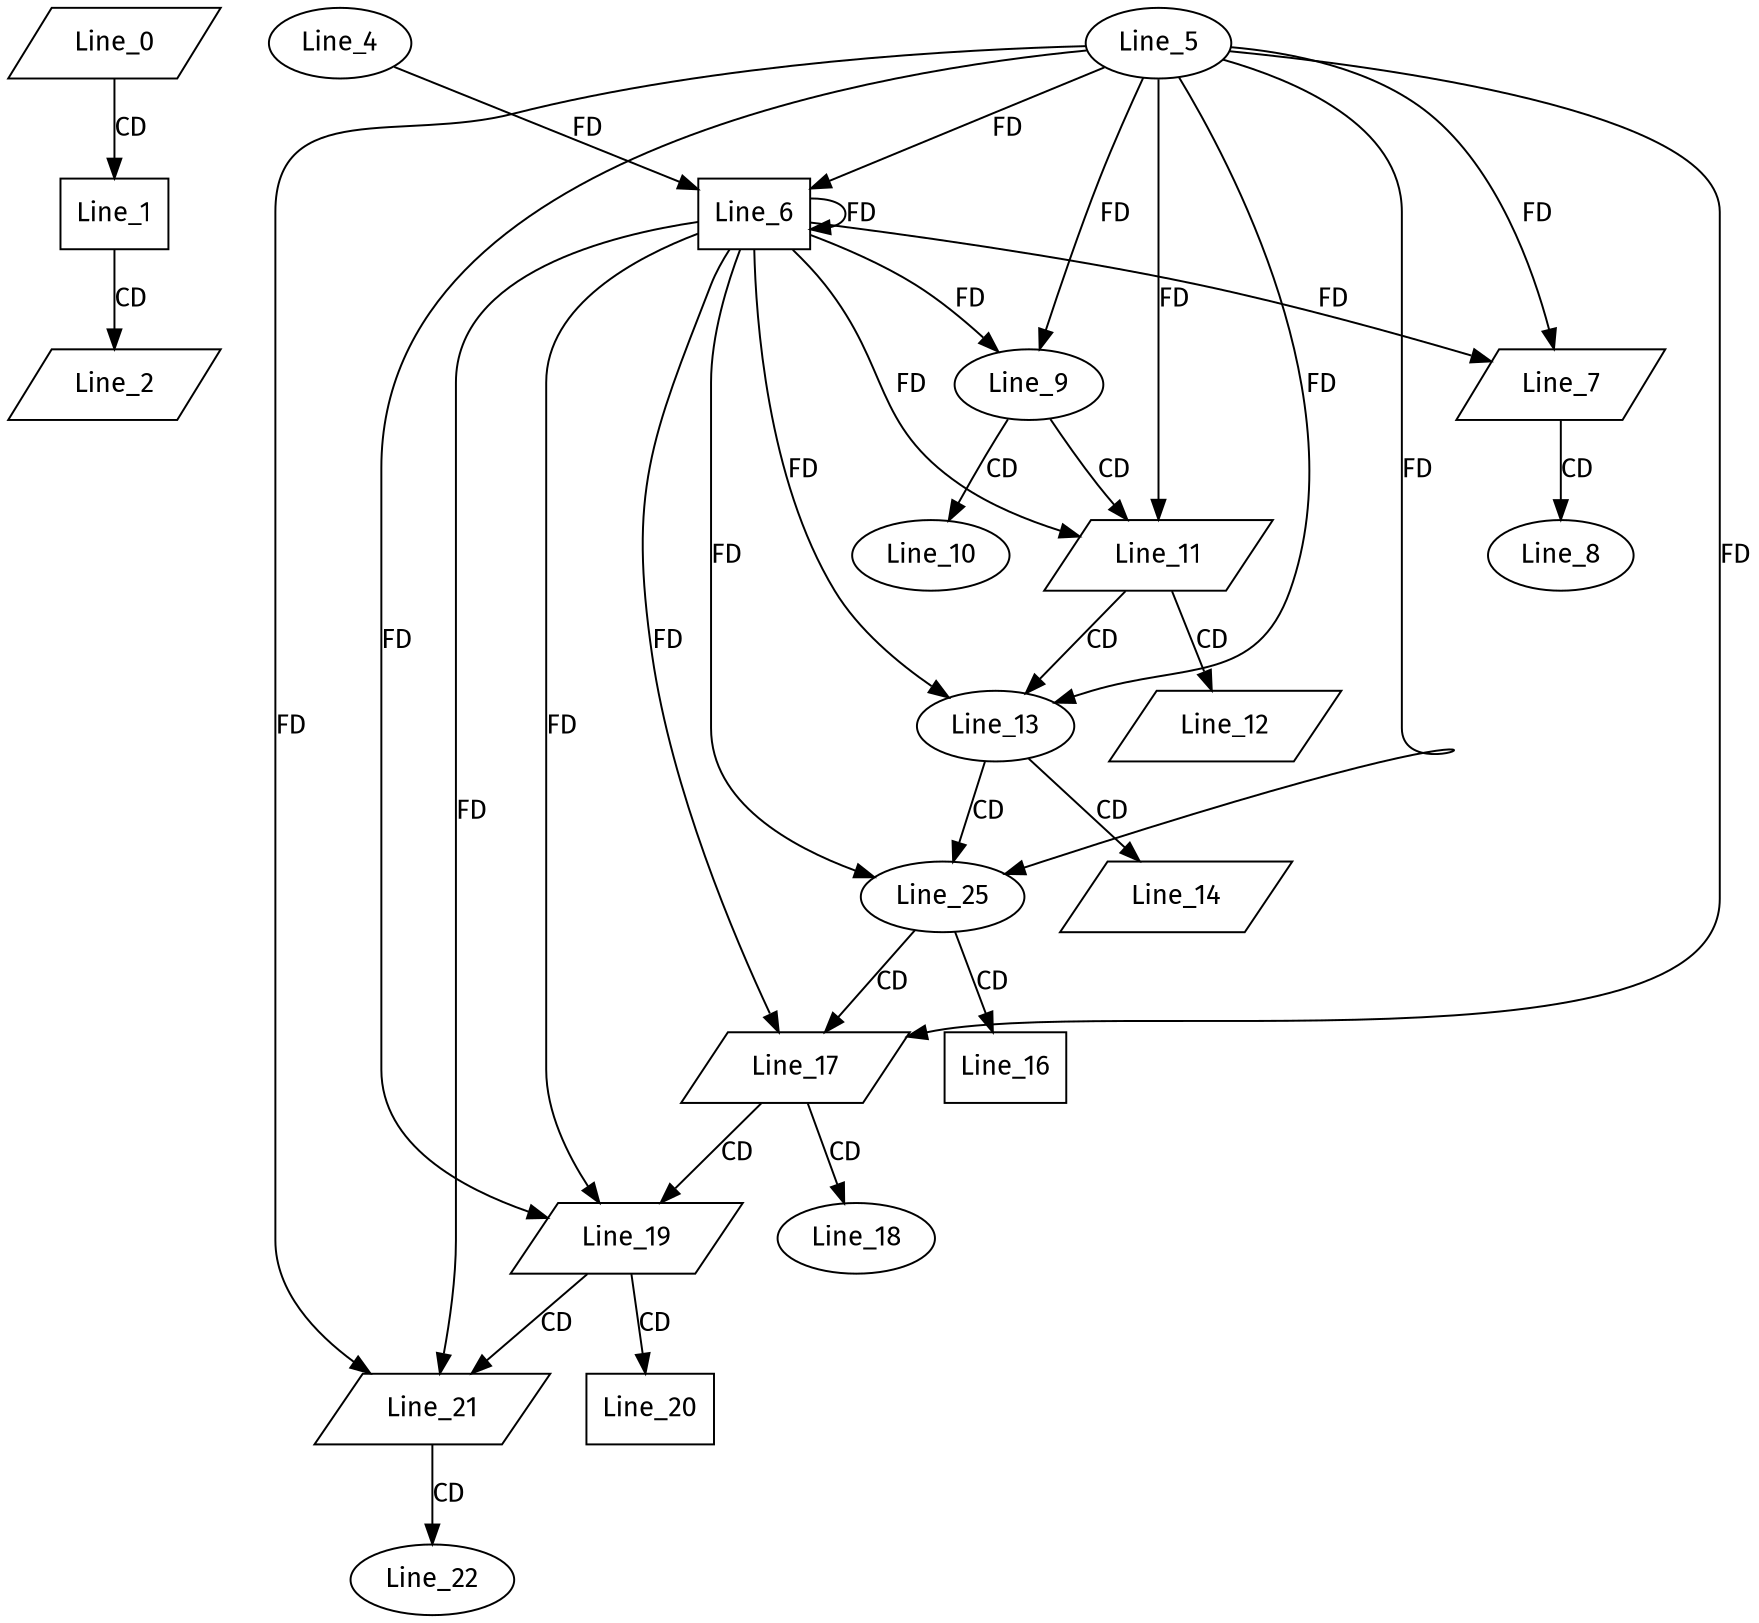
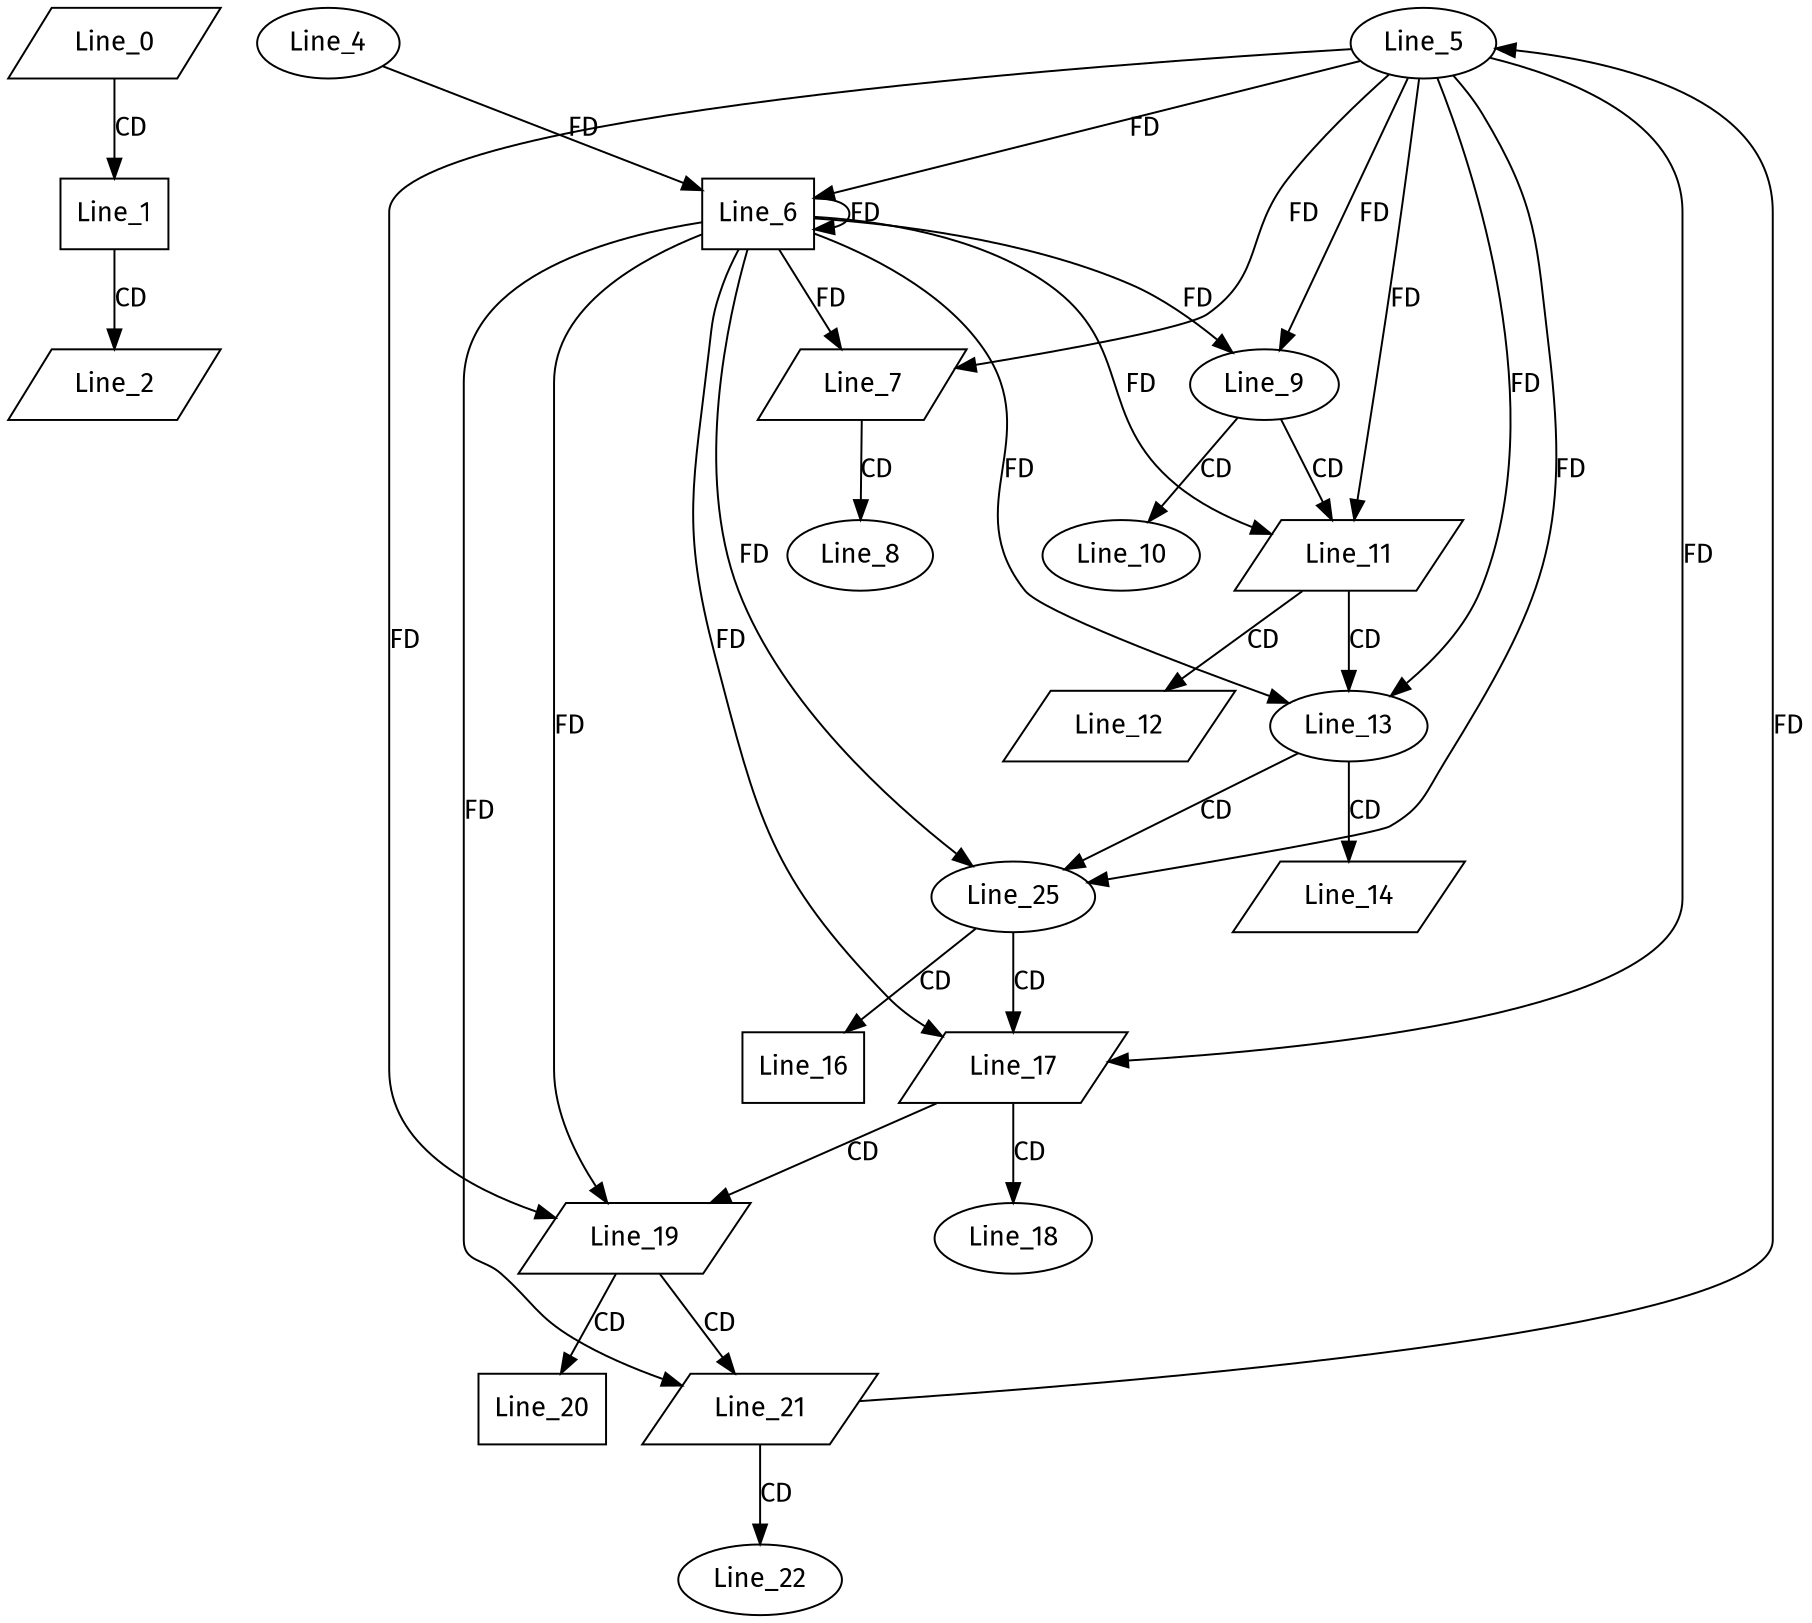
(275, 369) -> (1773, 1031)
